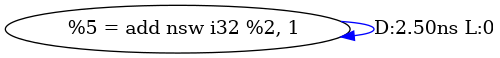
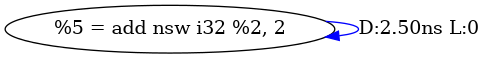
(178, 29) -> (170, 29)
